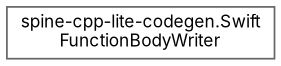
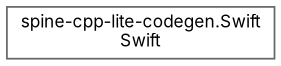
(141, 33) -> (141, 33)
